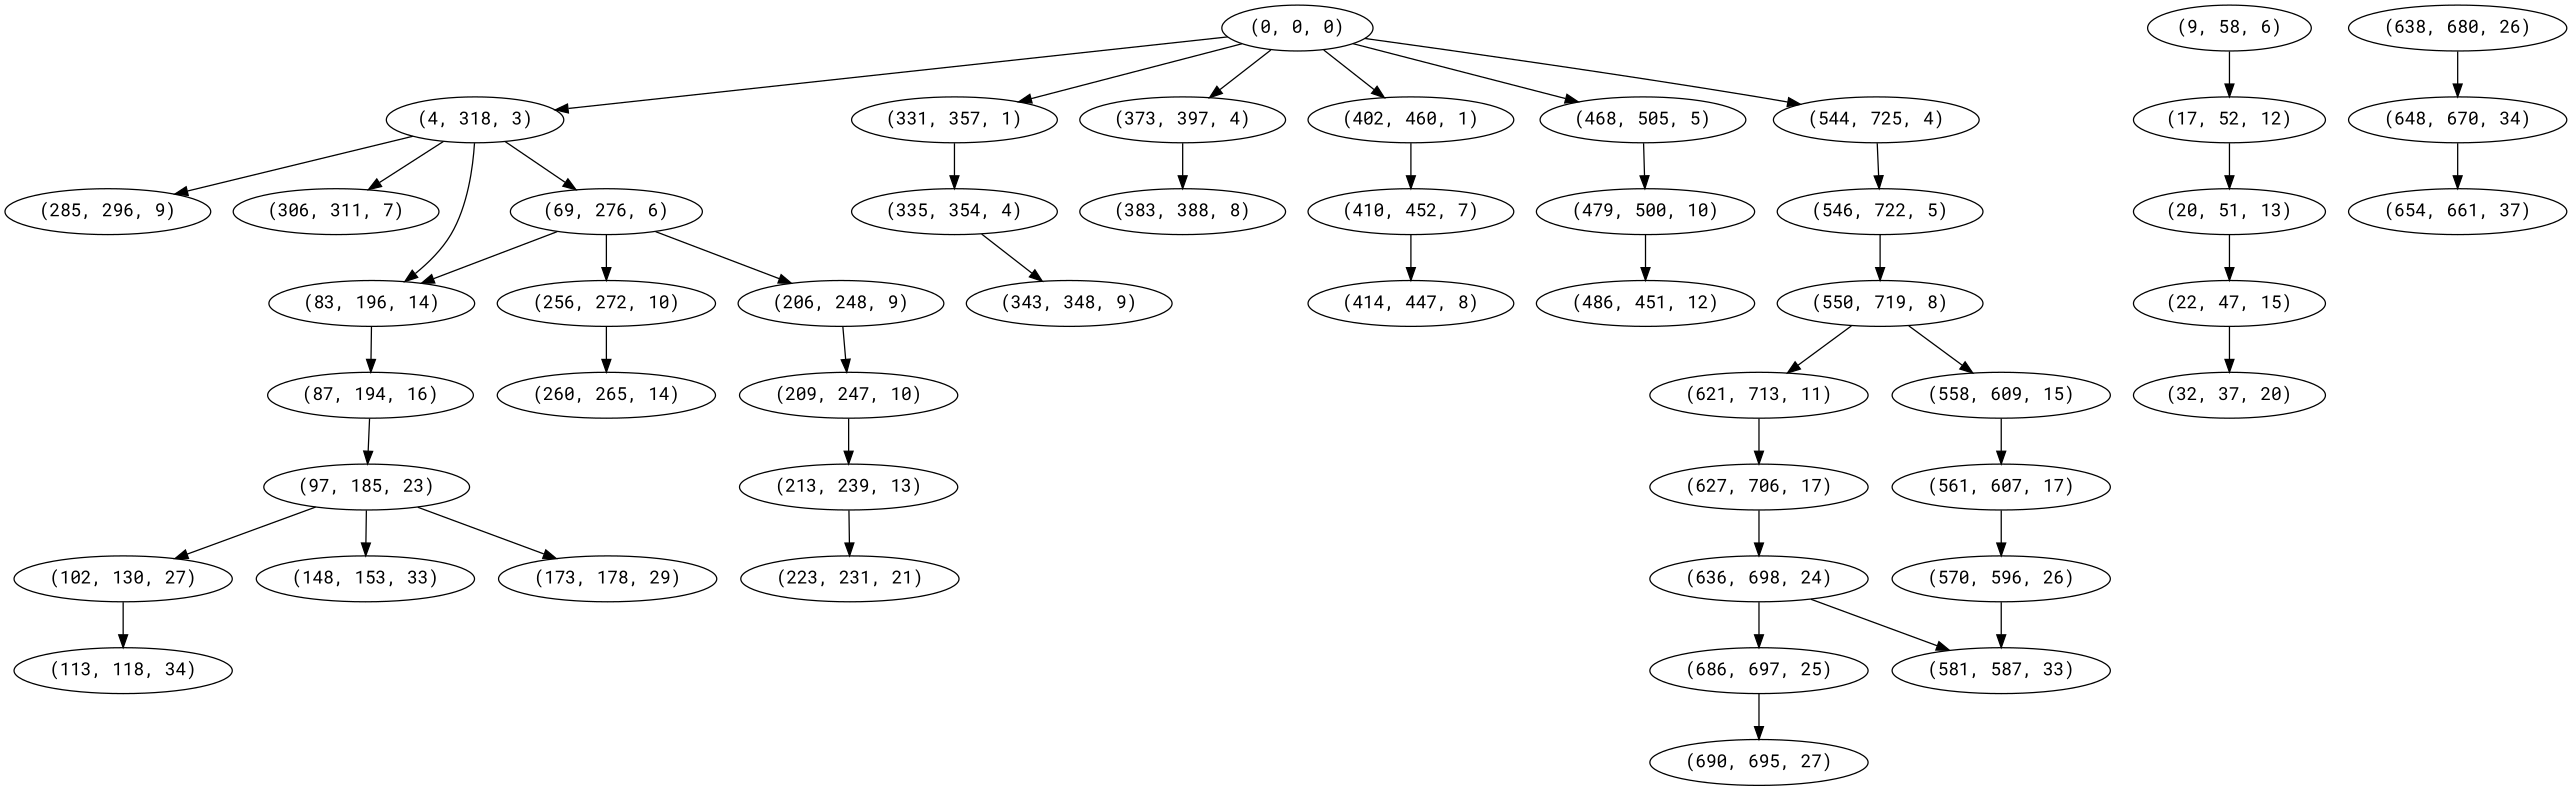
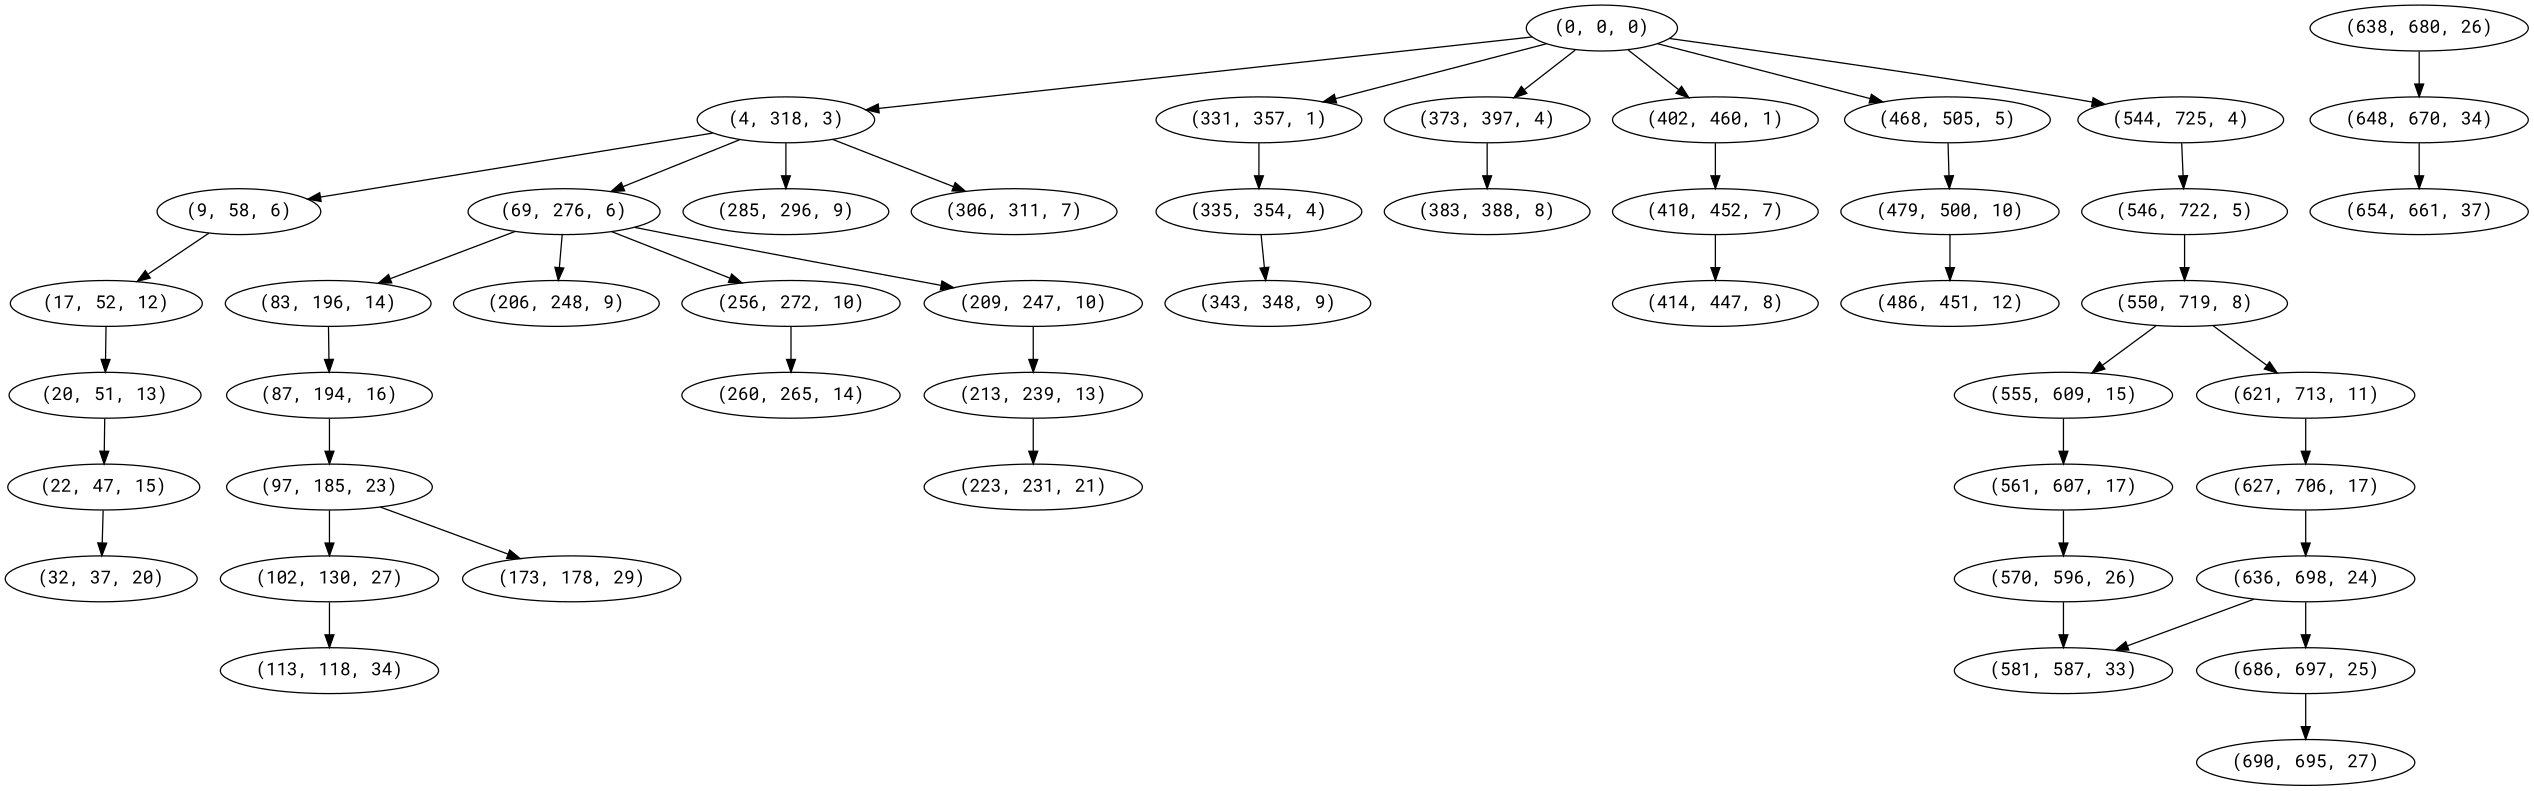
(460, 215) -> (517, 165)
(844, 343) -> (788, 257)
(2001, 395) -> (2063, 395)
(365, 579) -> none
